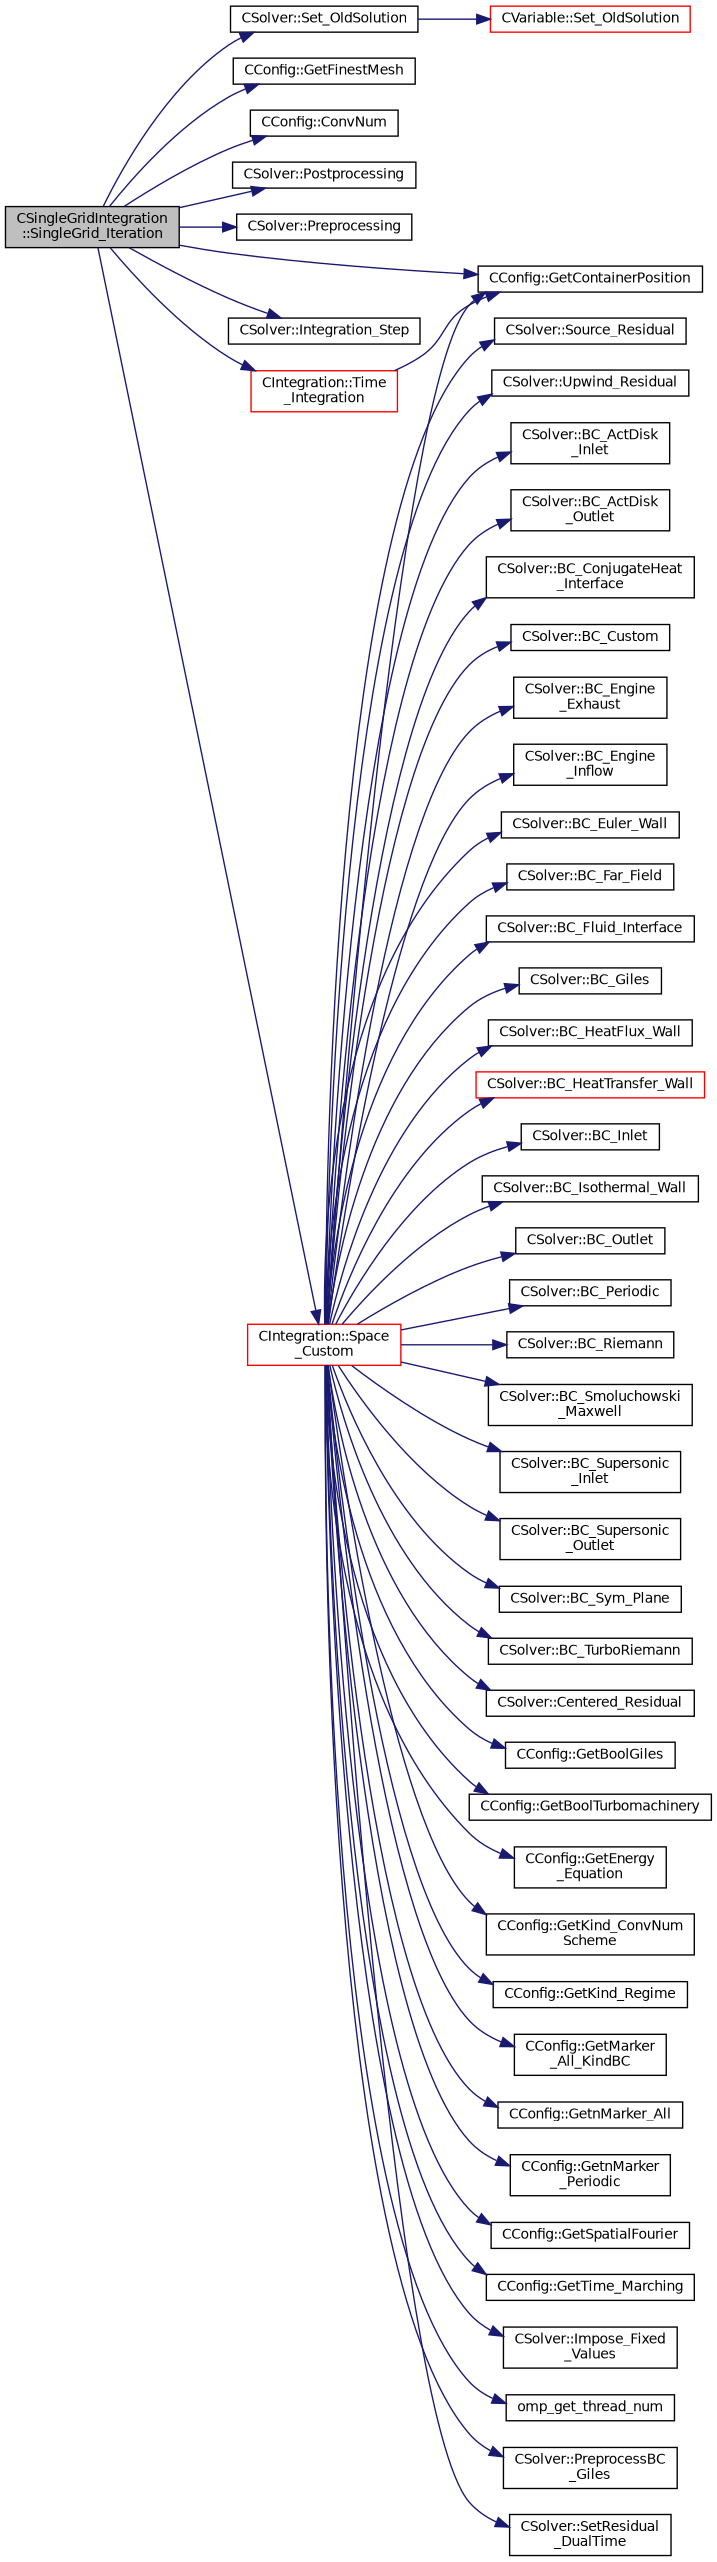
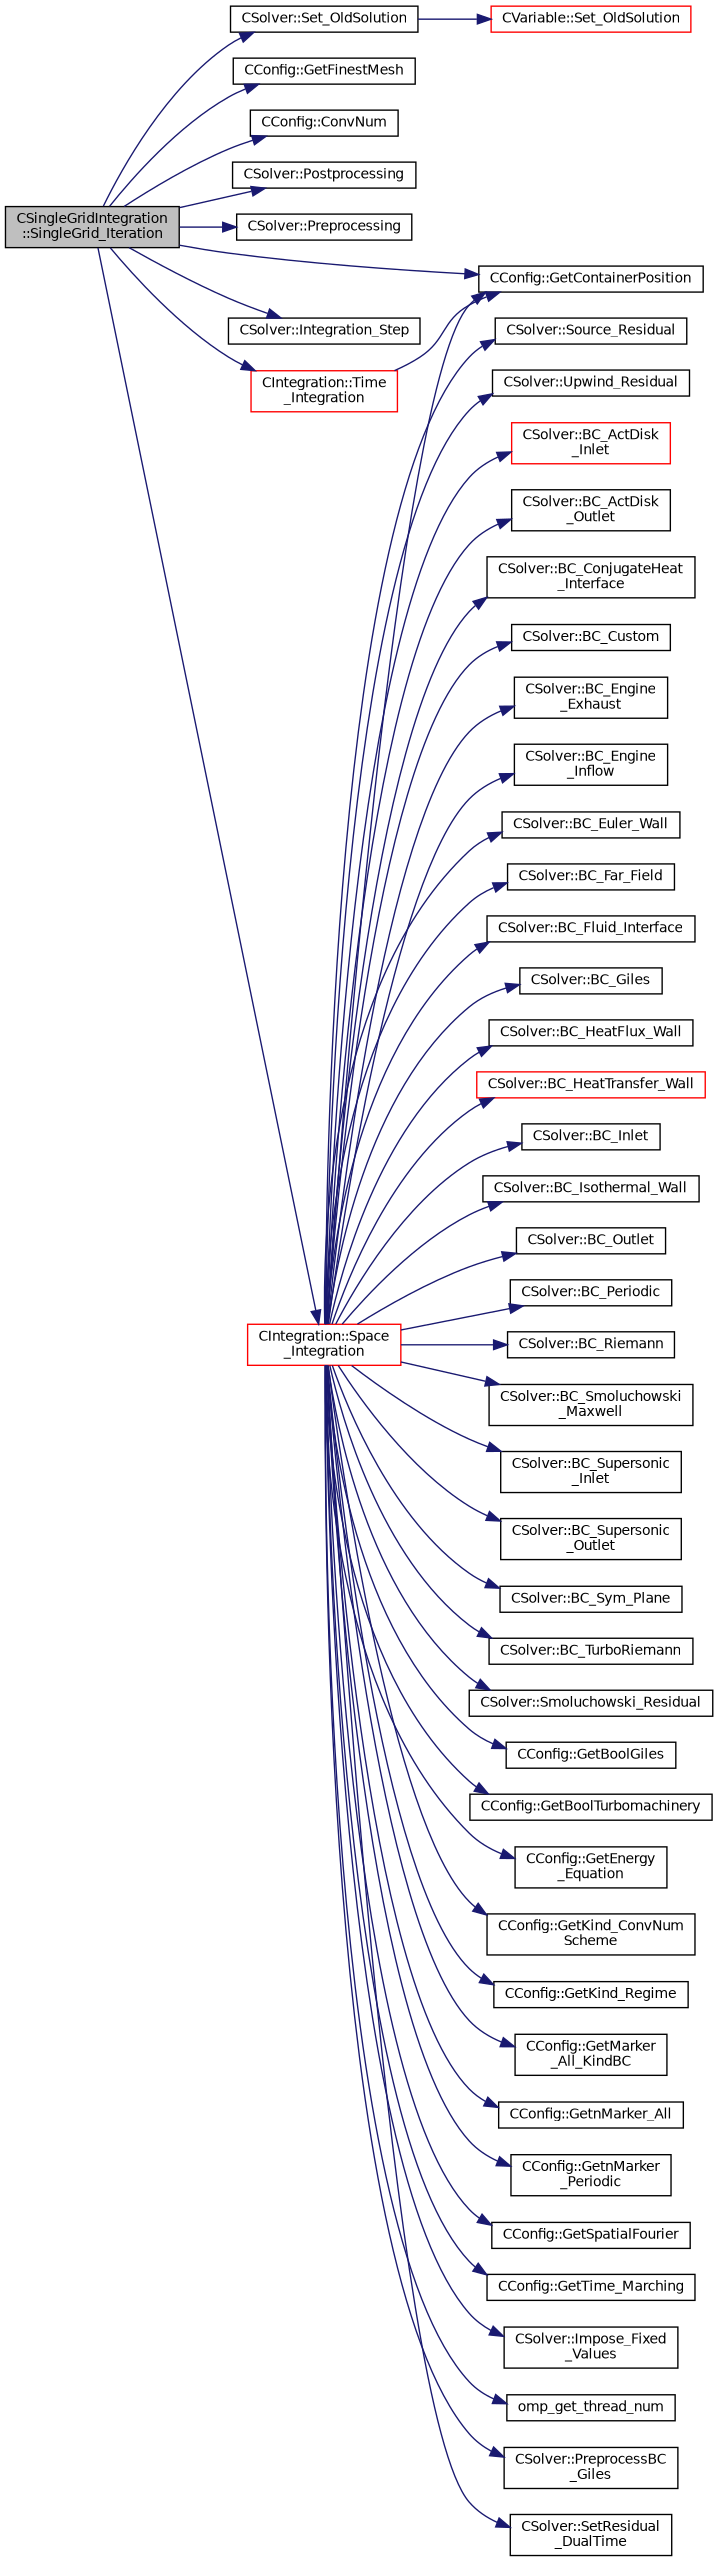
(590, 443) -> (591, 443)
(324, 1345) -> (324, 1345)
(590, 1703) -> (591, 1703)
